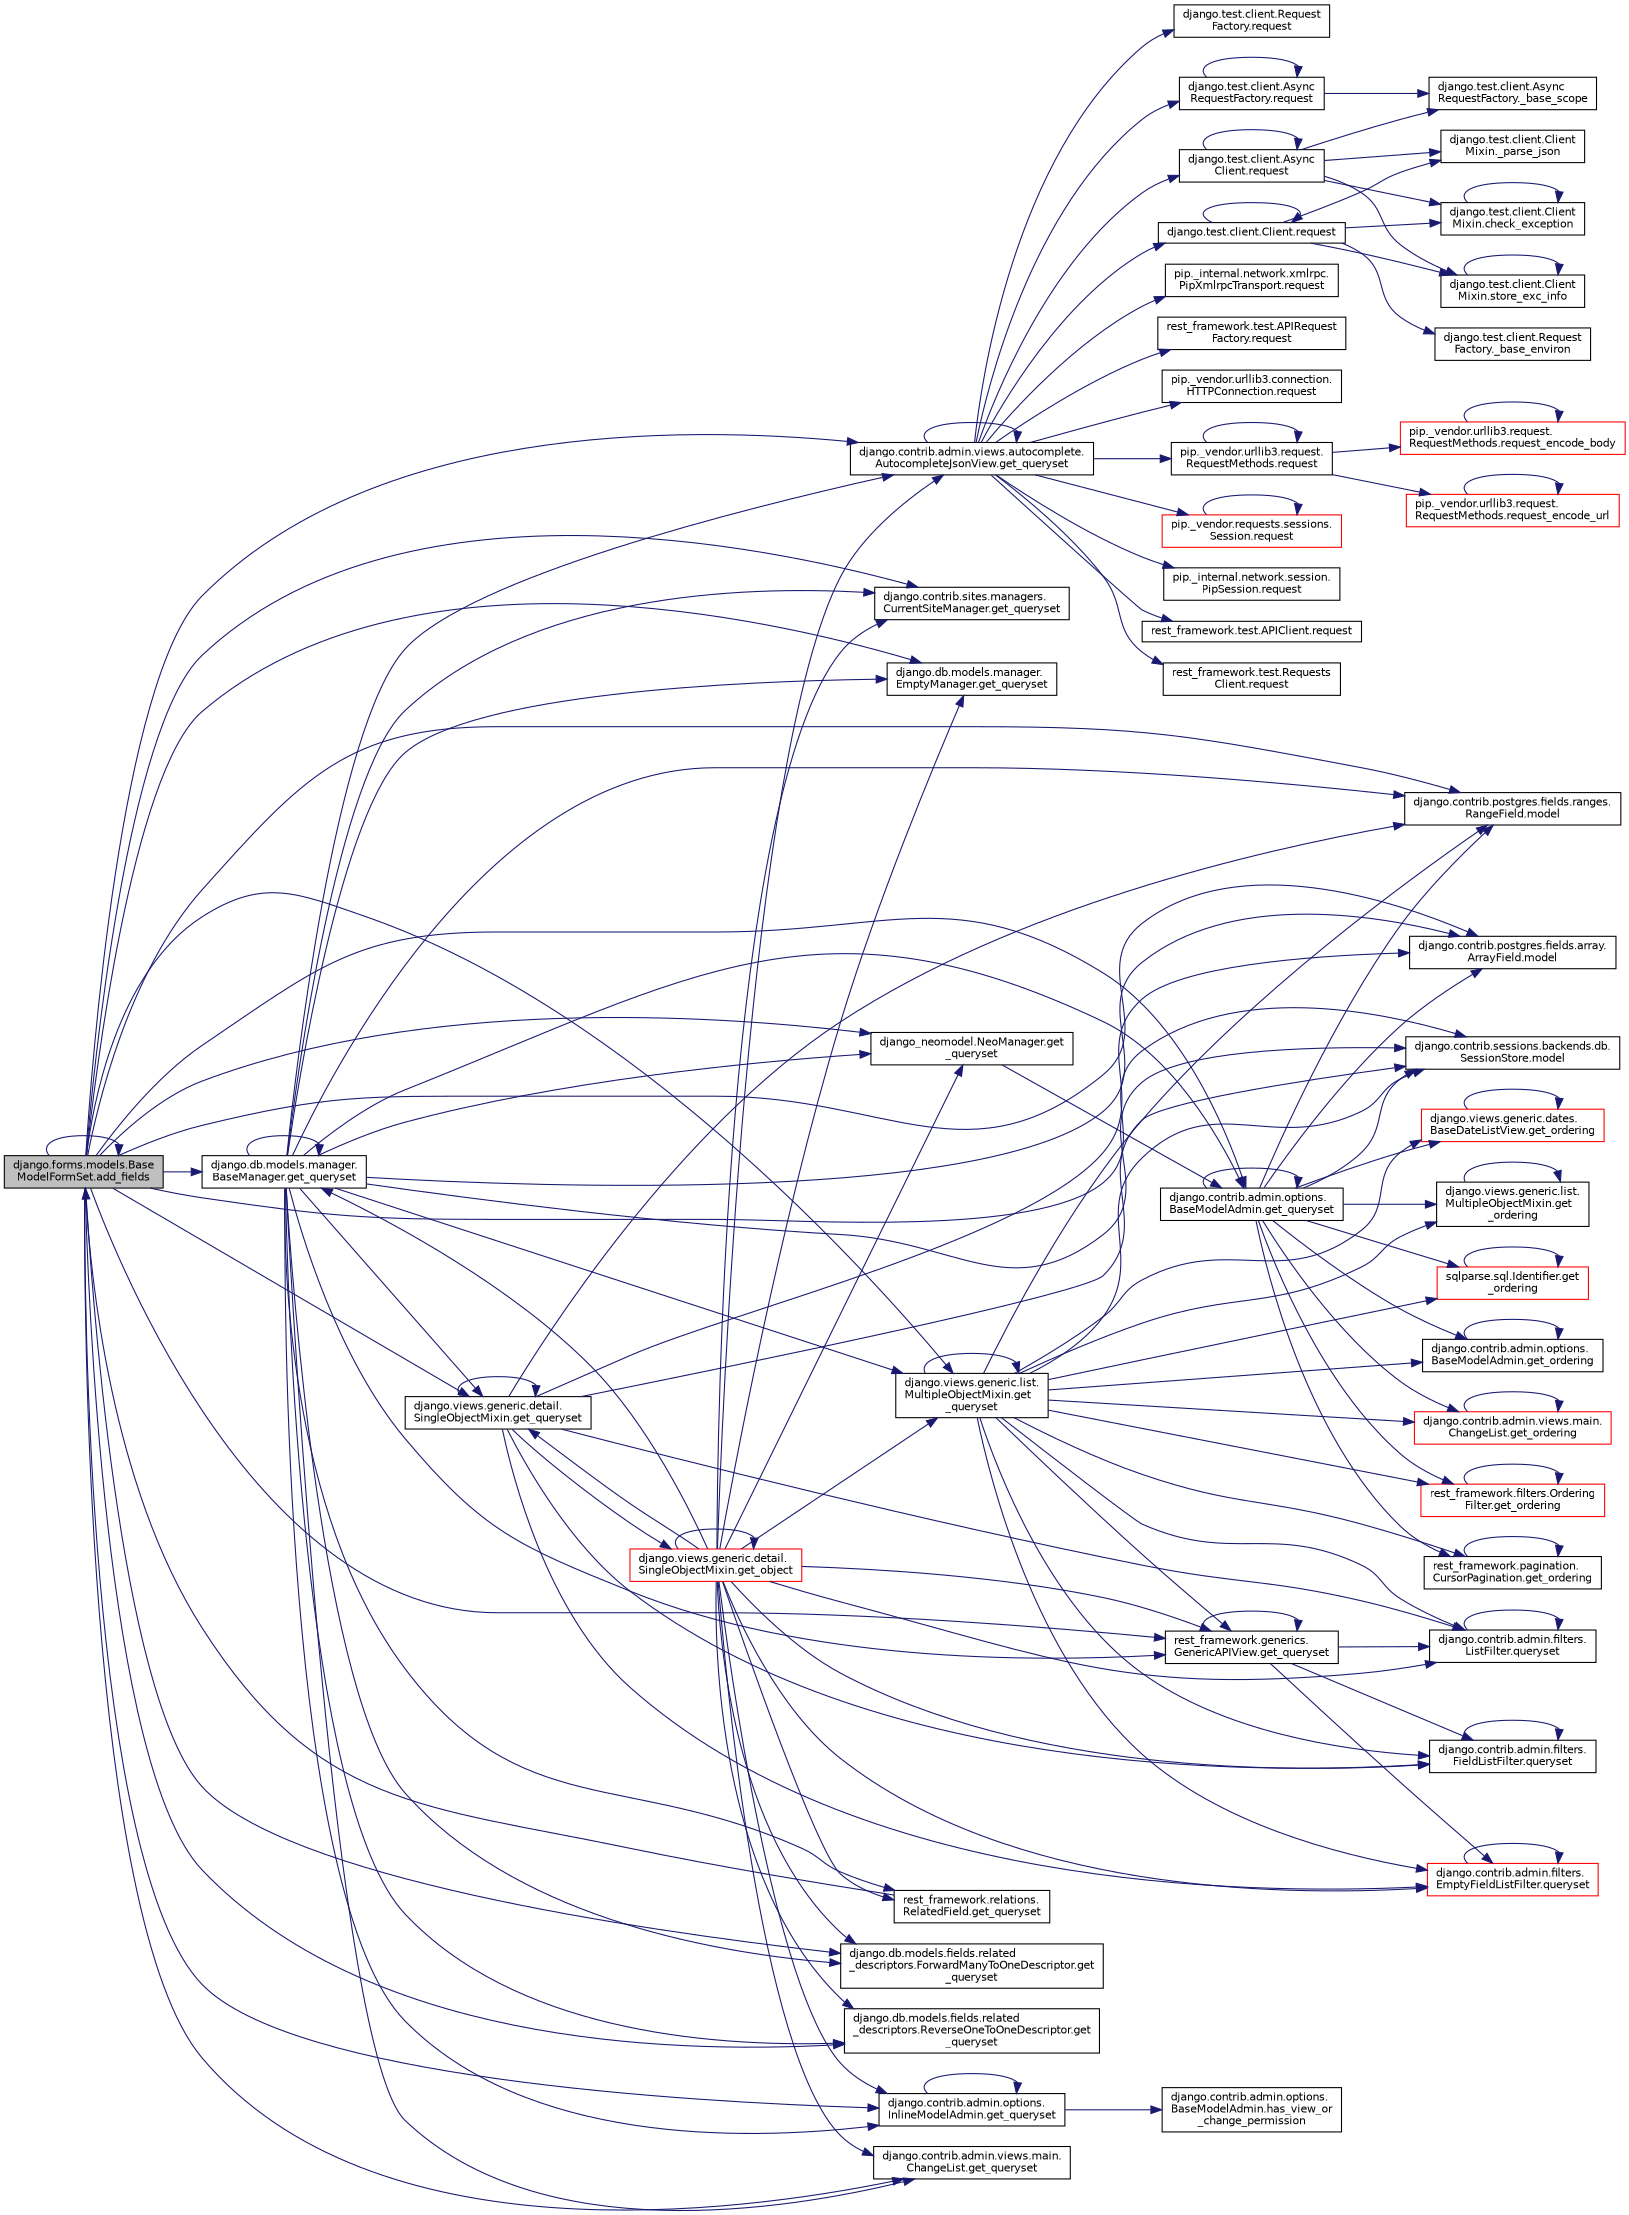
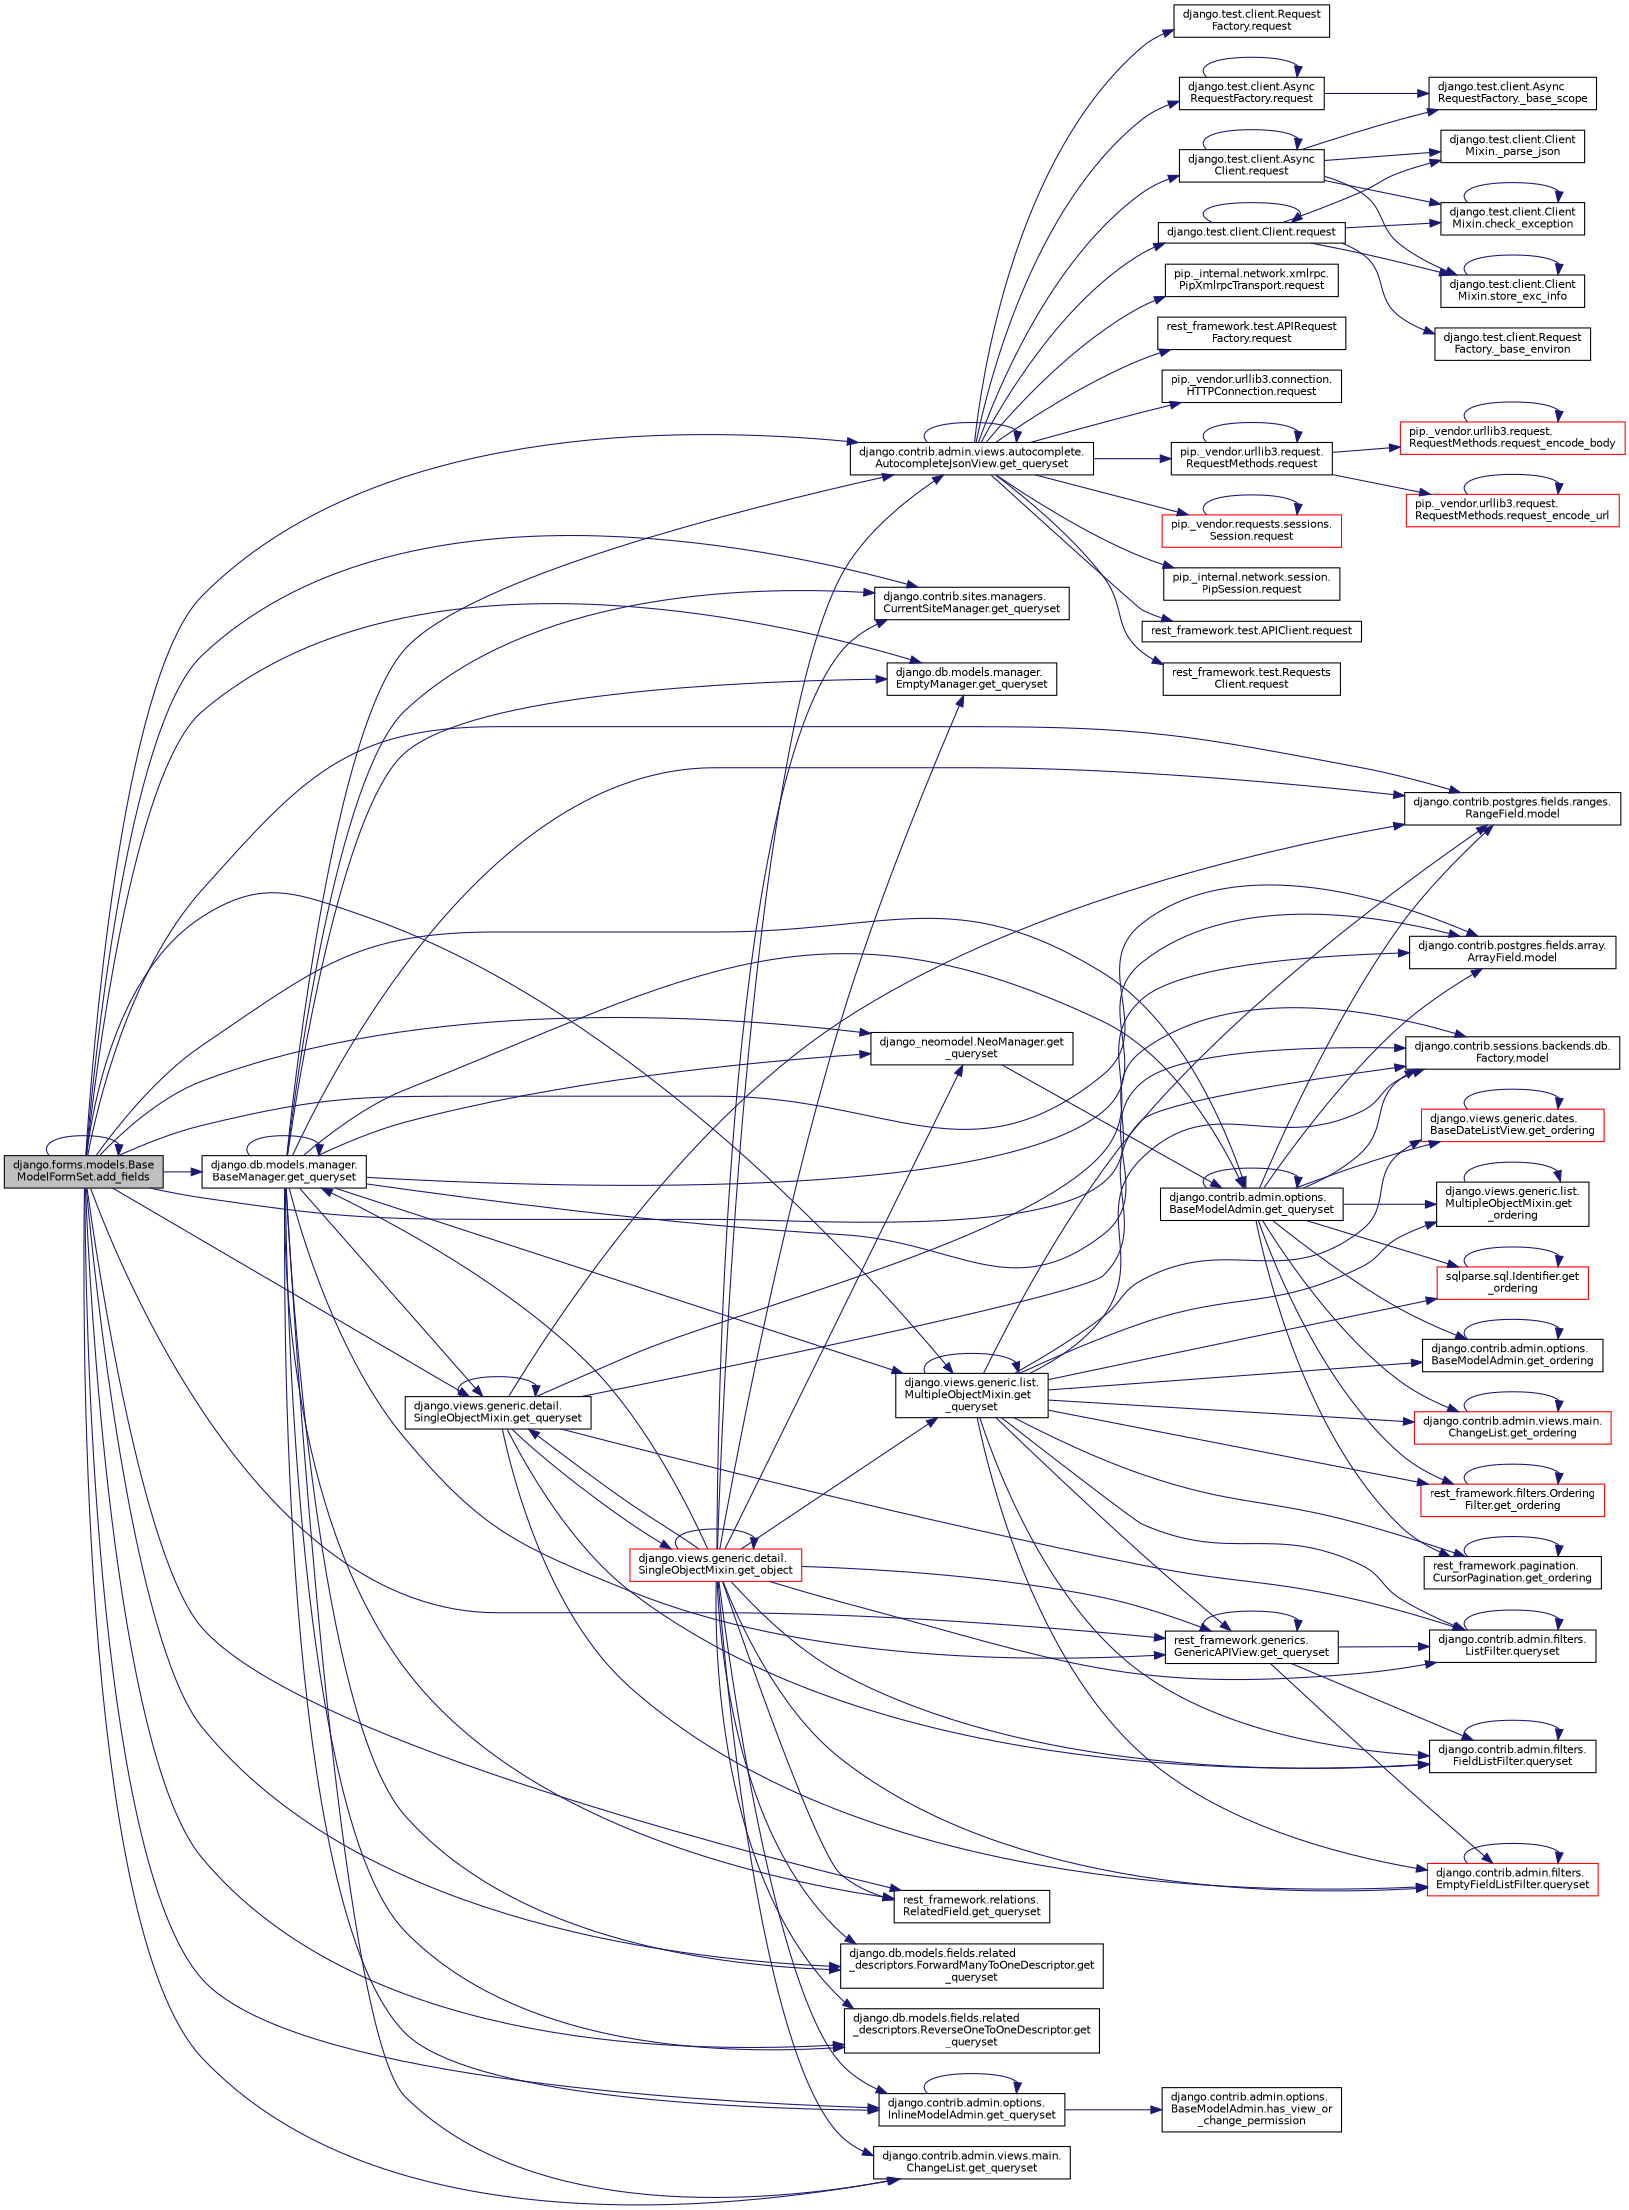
(1513, 1053) -> (1513, 1053)
(308, 1747) -> (294, 1691)
